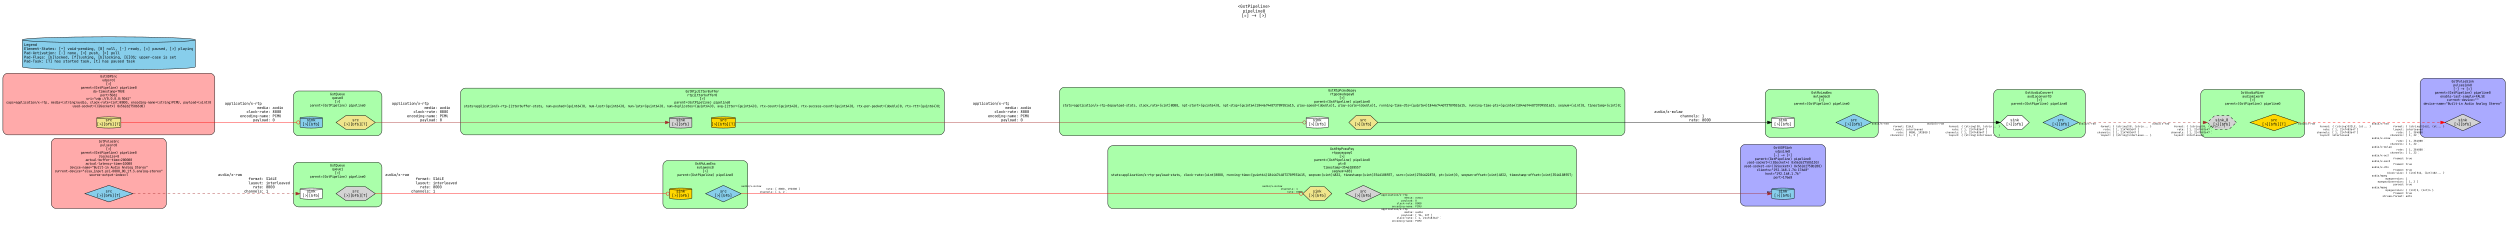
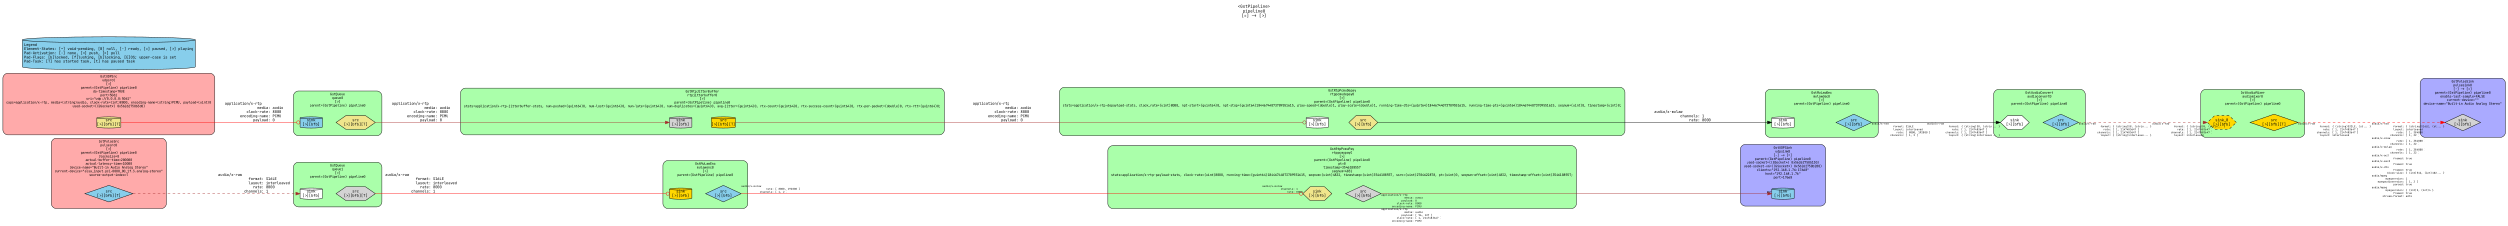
(2222, 122) -> (2222, 122)
